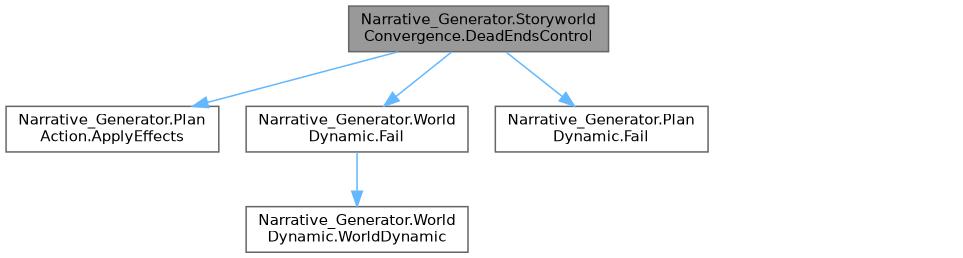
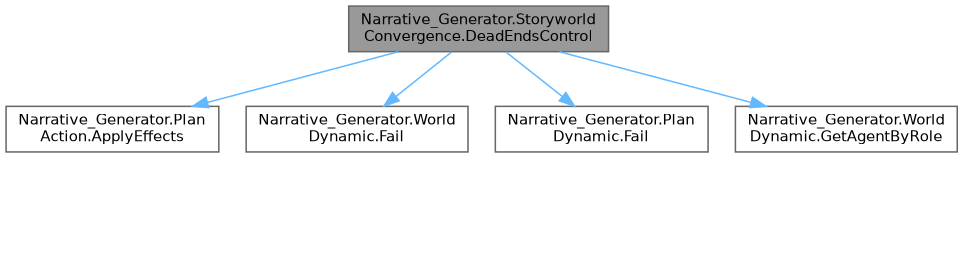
none -> (846, 129)
(357, 229) -> none
